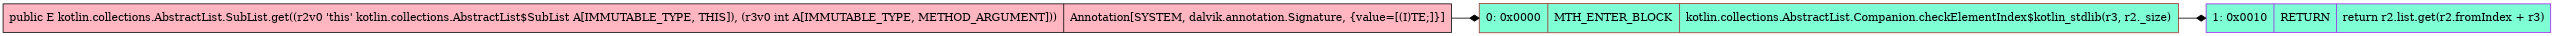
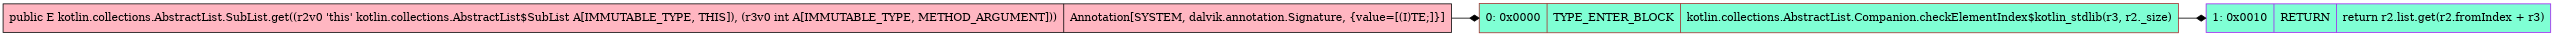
(1613, 18) -> (1614, 18)
